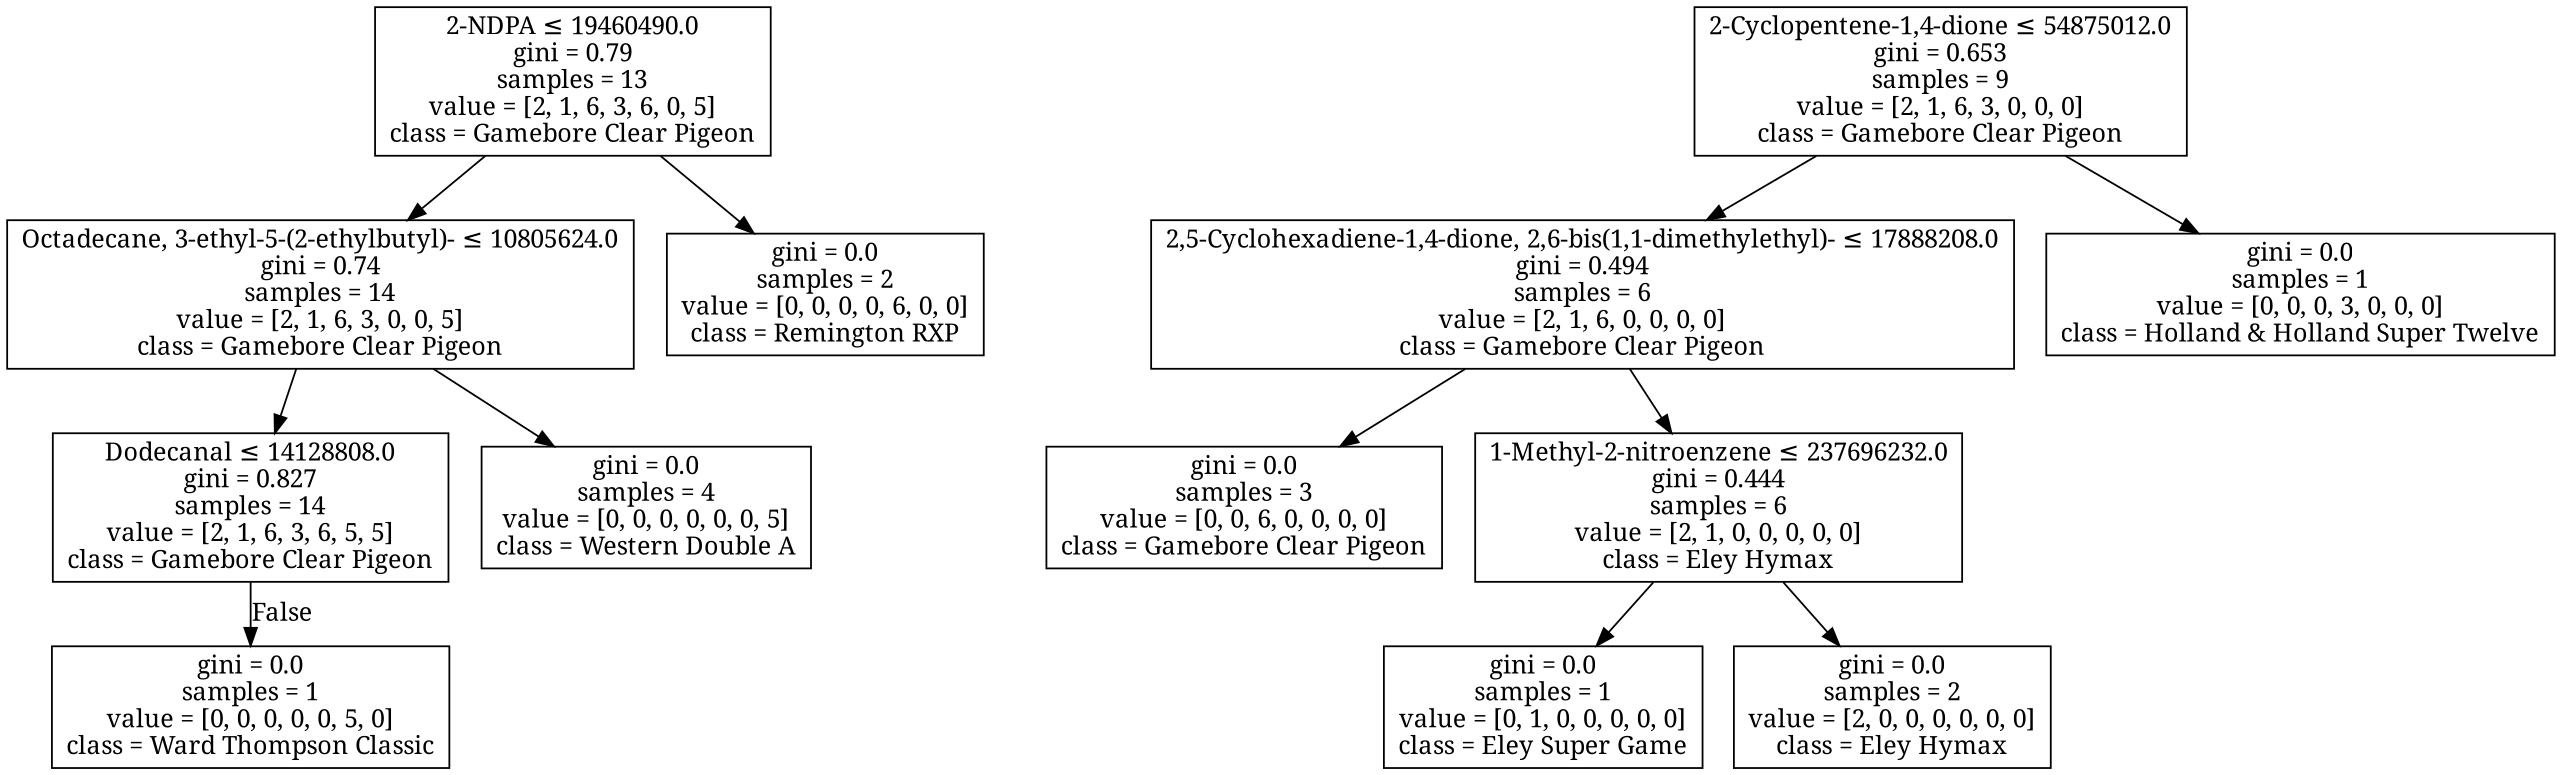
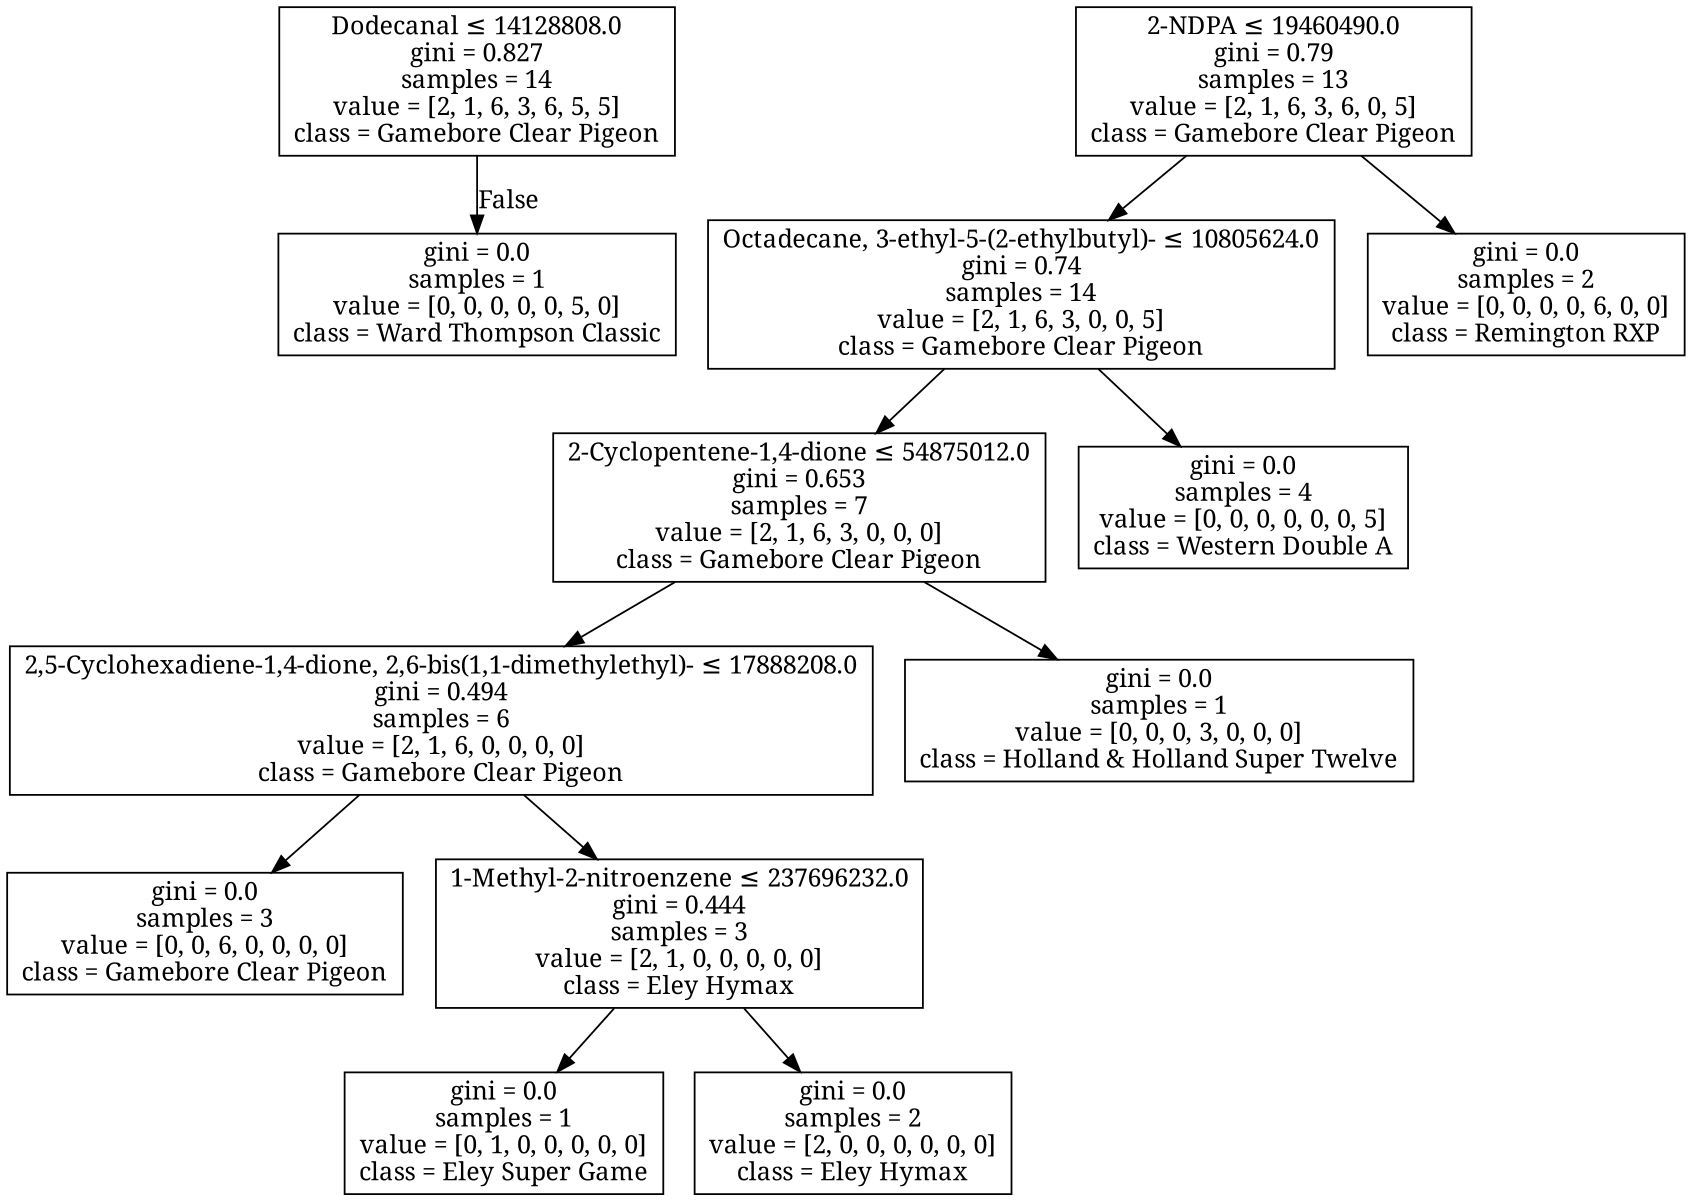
(1941, 81) -> (799, 507)
(288, 392) -> (917, 395)
(1719, 507) -> (679, 933)
